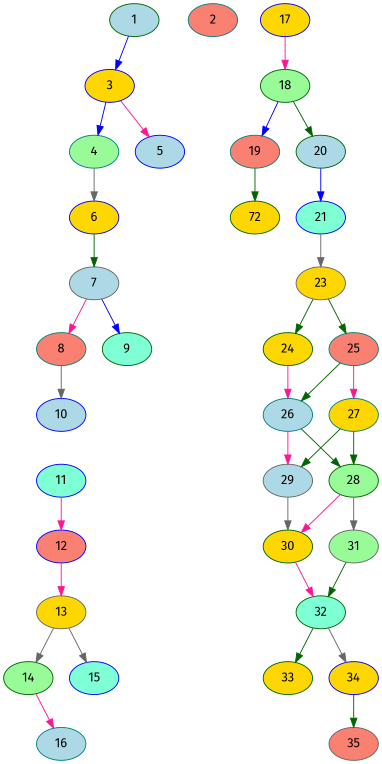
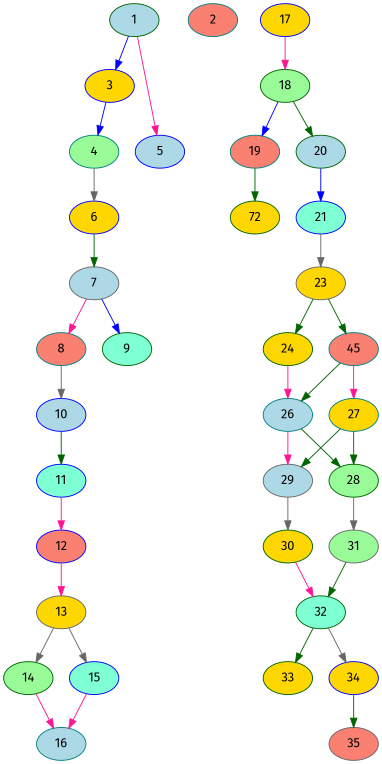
(132, 115) -> (146, 81)
(354, 349) -> (354, 349)
none -> (61, 443)
(324, 510) -> none
none -> (80, 707)
